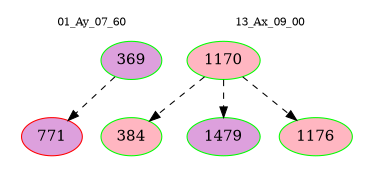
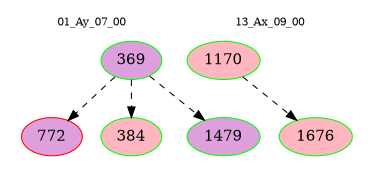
(92, 23) -> (92, 23)
(186, 92) -> (131, 93)
(224, 93) -> (164, 87)
(52, 137) -> (52, 137)
(316, 137) -> (316, 137)
